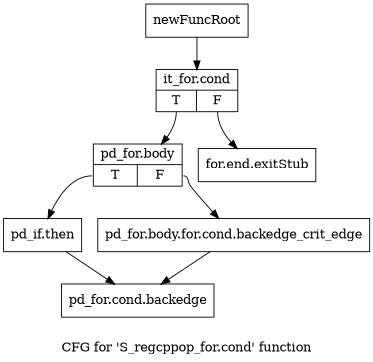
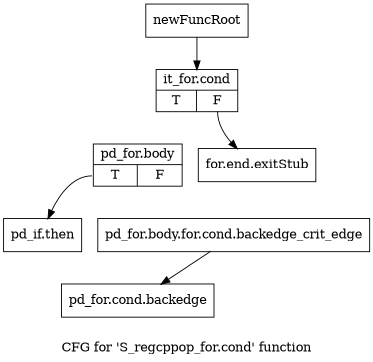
(174, 125) -> none
(197, 194) -> none
(86, 265) -> none
